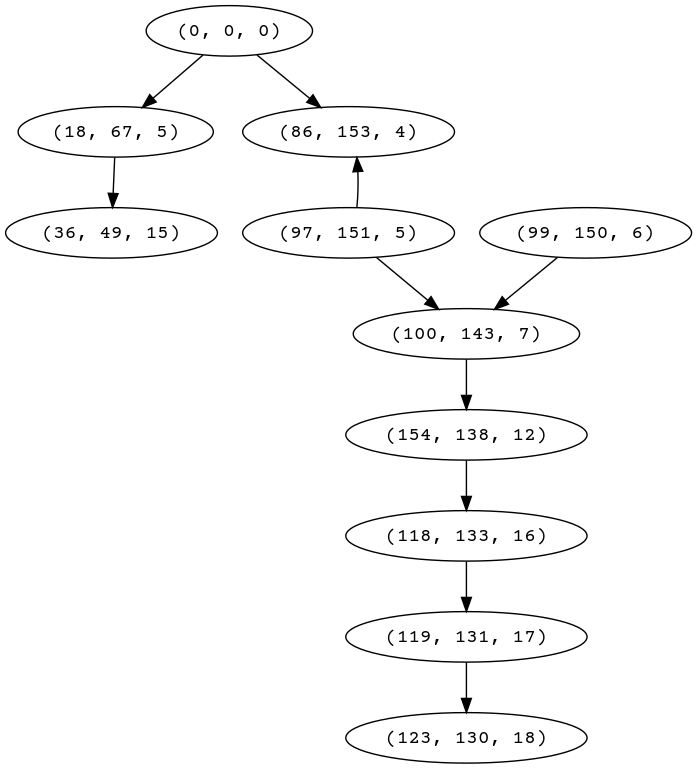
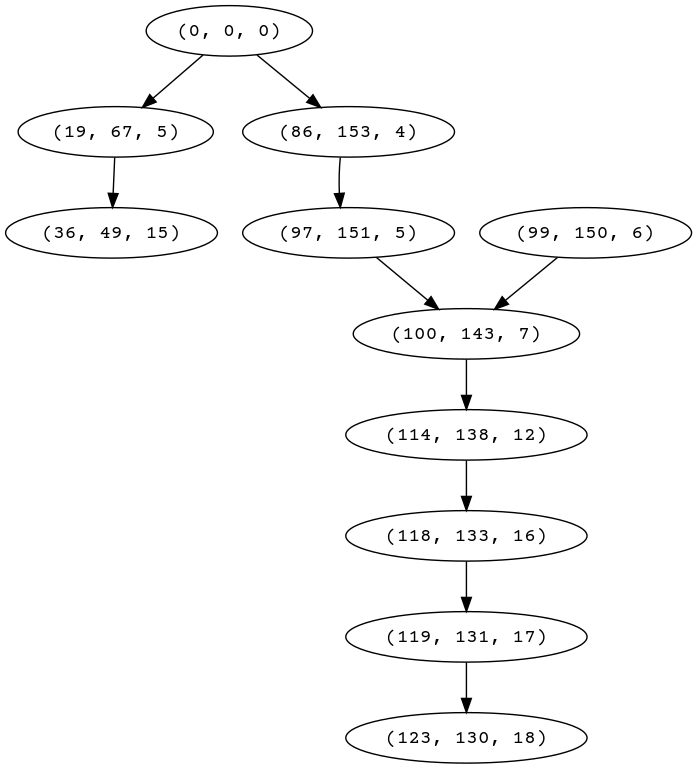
(116, 132) -> (116, 132)
(358, 190) -> (339, 175)
(466, 435) -> (466, 435)
